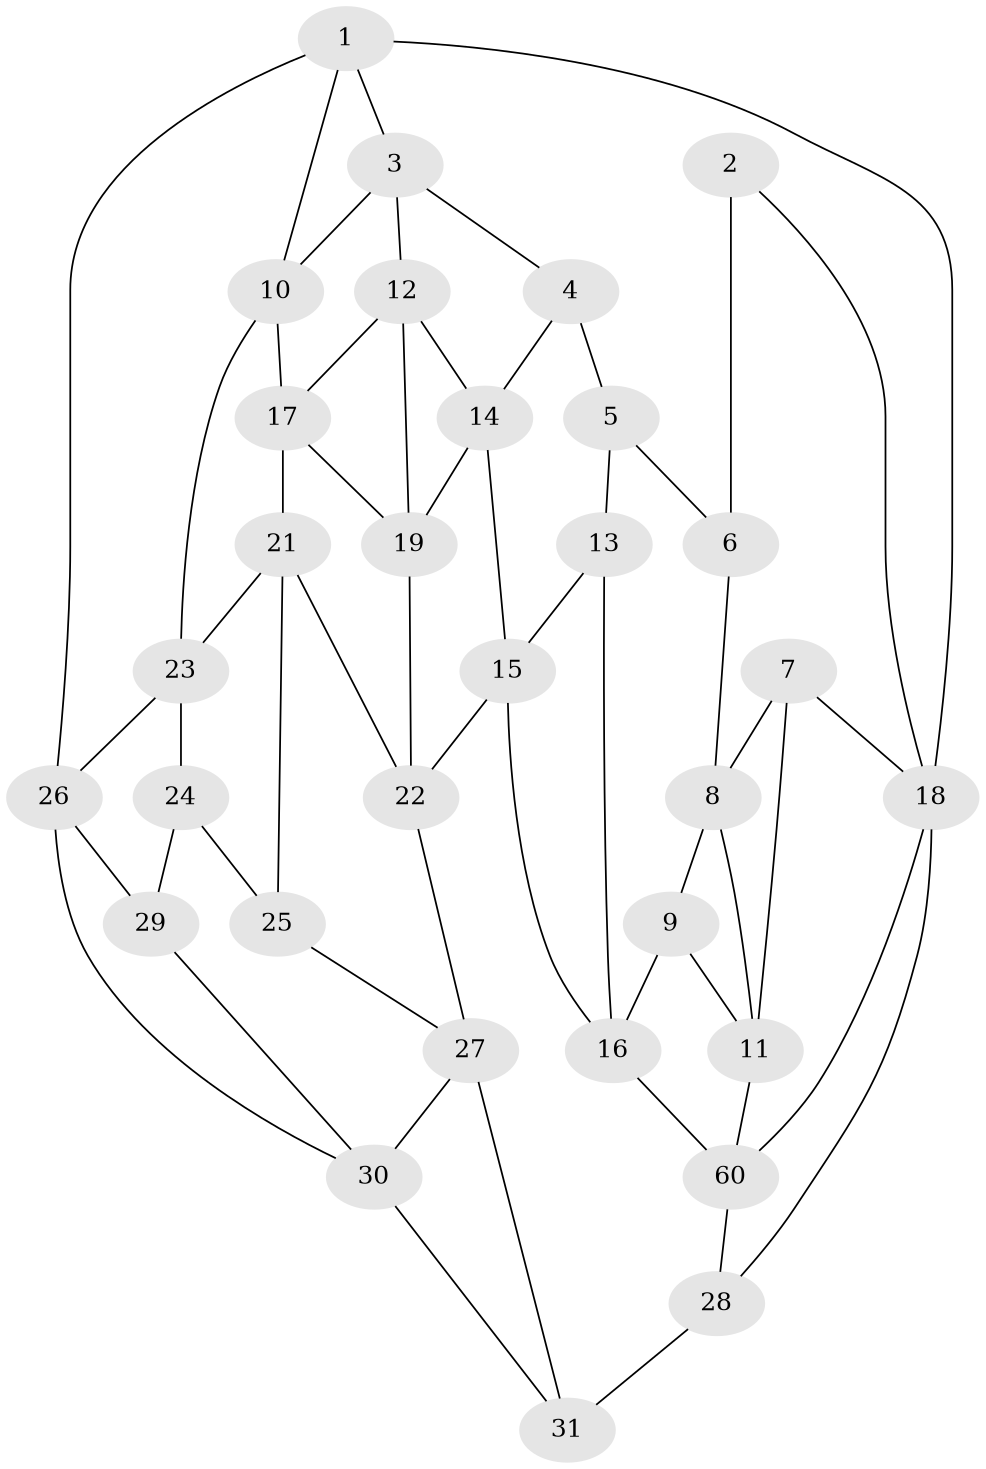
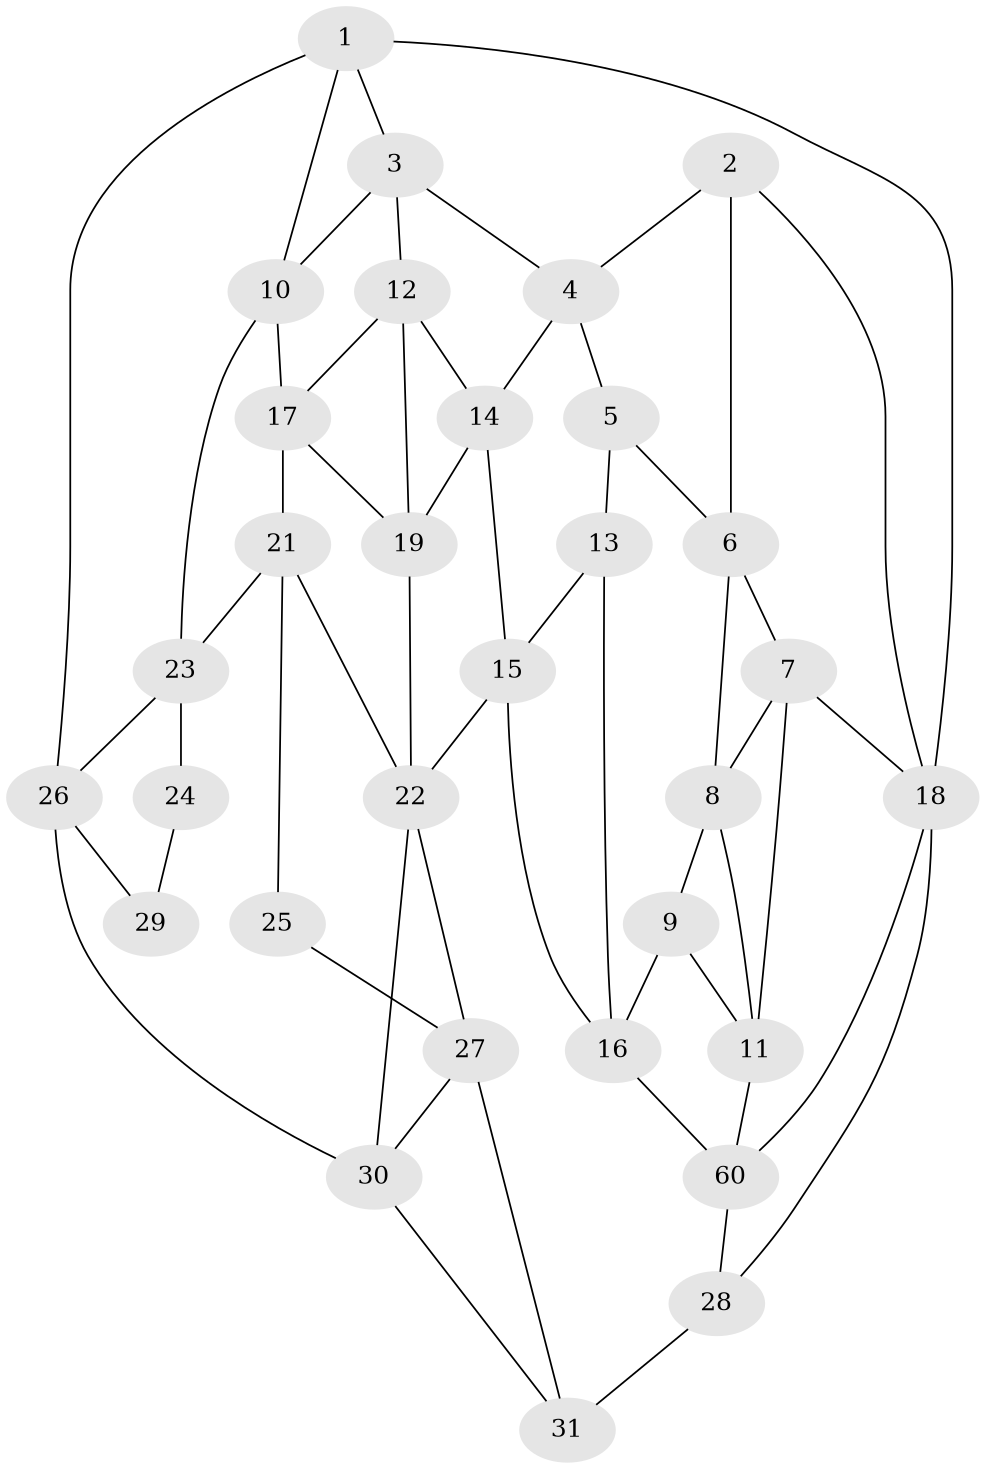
none -> (651, 228)
none -> (760, 608)
(229, 861) -> none
(263, 1051) -> (393, 979)
